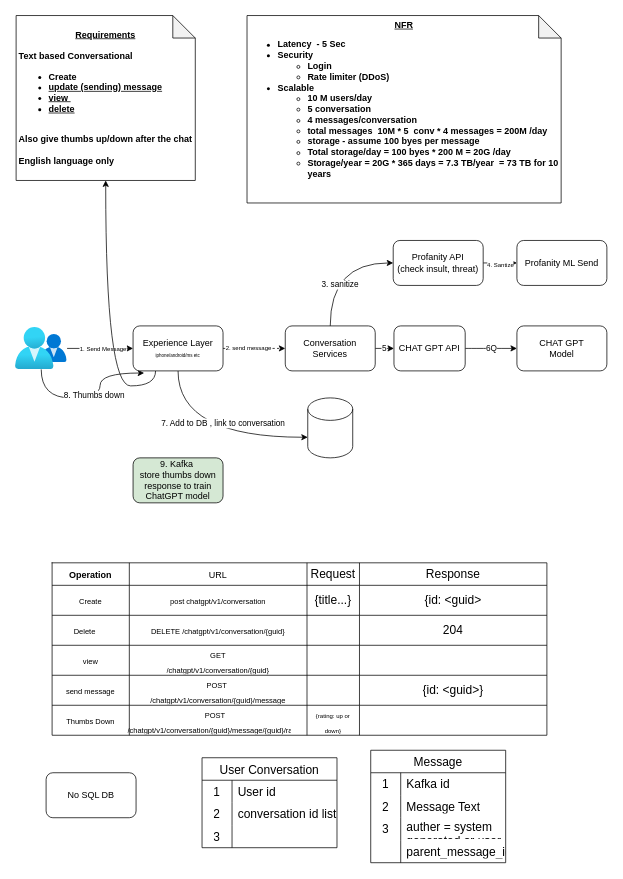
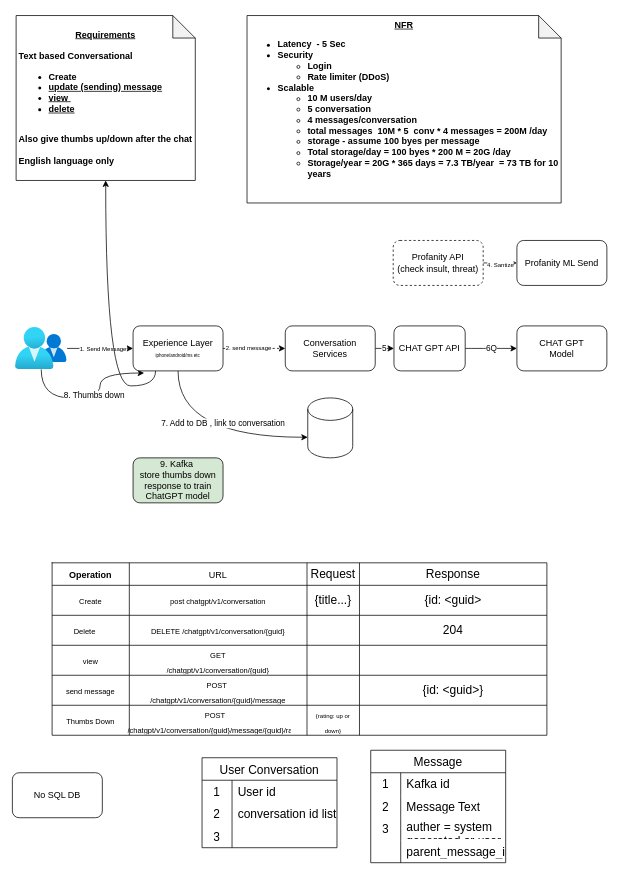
(438, 263) -> (438, 263)
(511, 263) -> (513, 263)
(344, 279) -> none
(91, 795) -> (57, 795)
